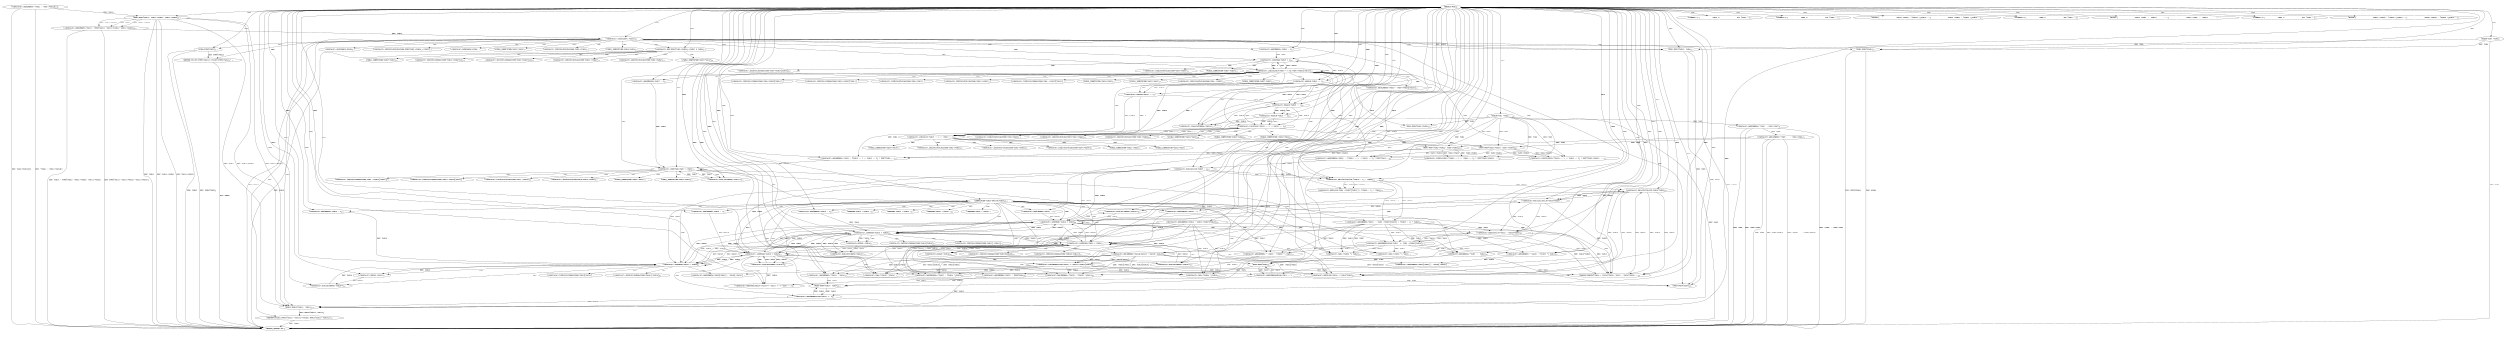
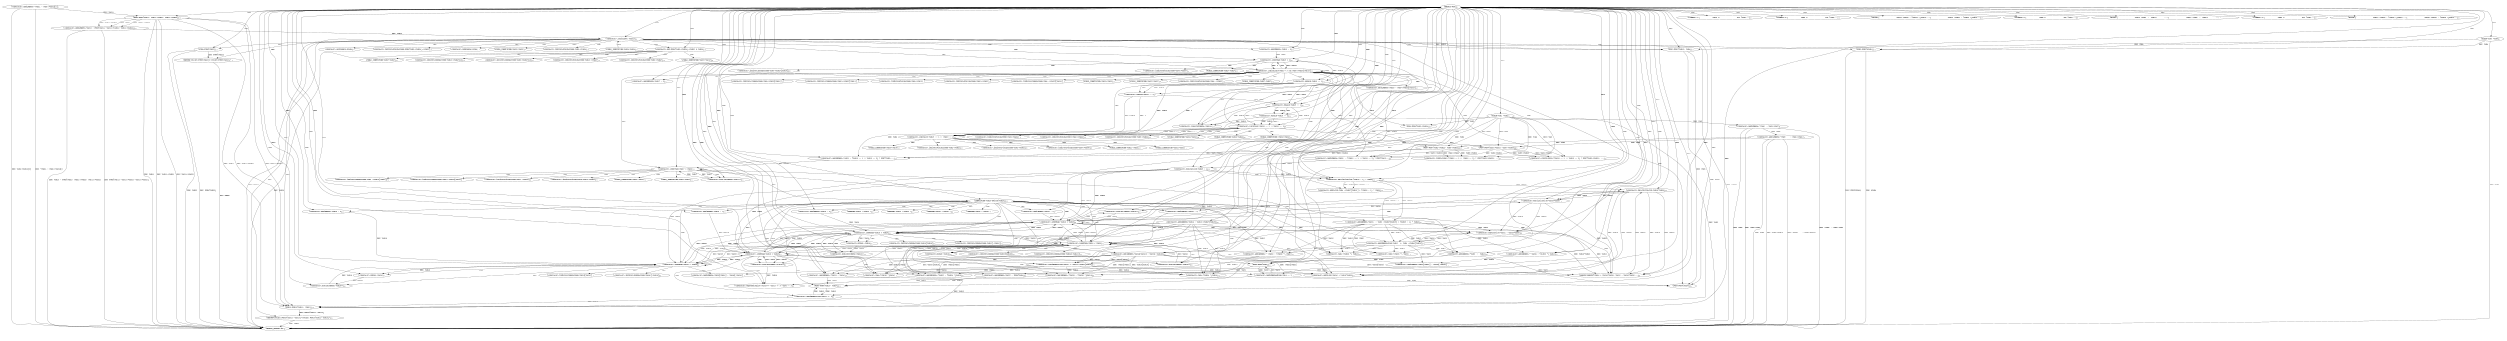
(623, 44) -> (617, 45)
(656, 126) -> none
(1421, 236) -> (1336, 230)
(1462, 250) -> (1418, 251)
